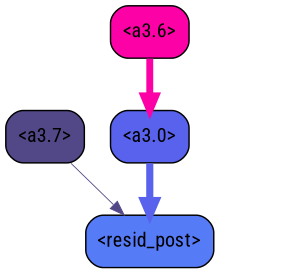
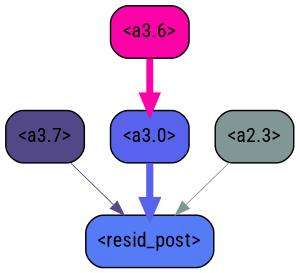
none -> (254, 137)
